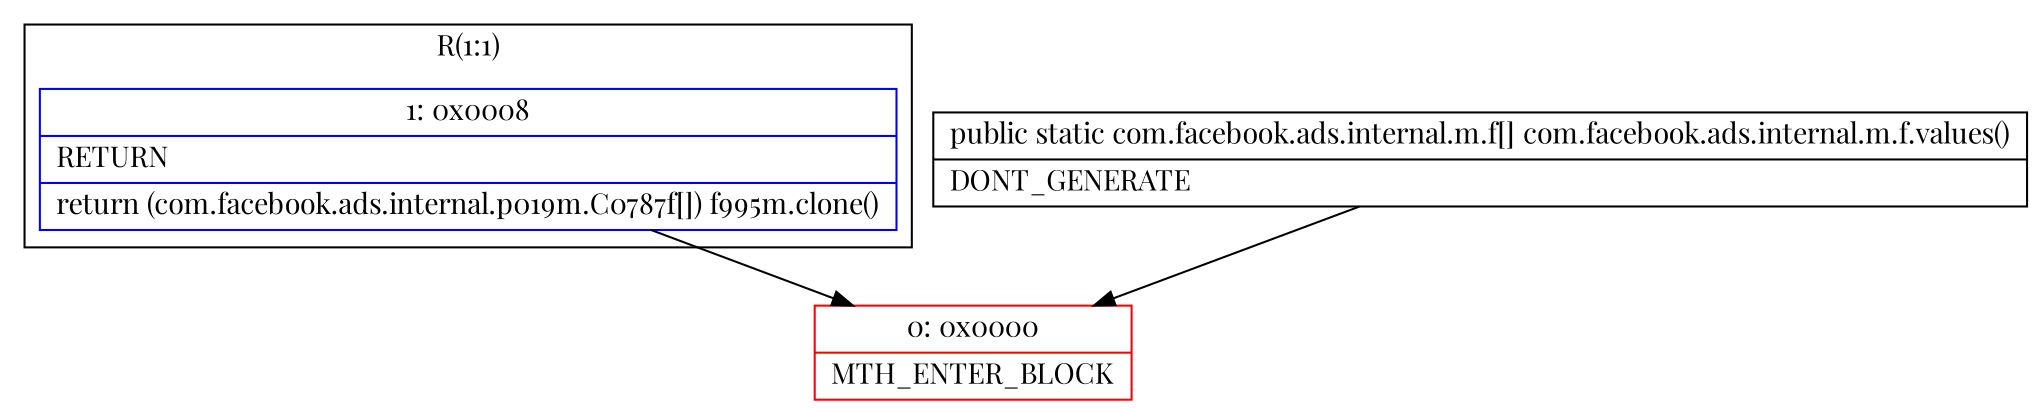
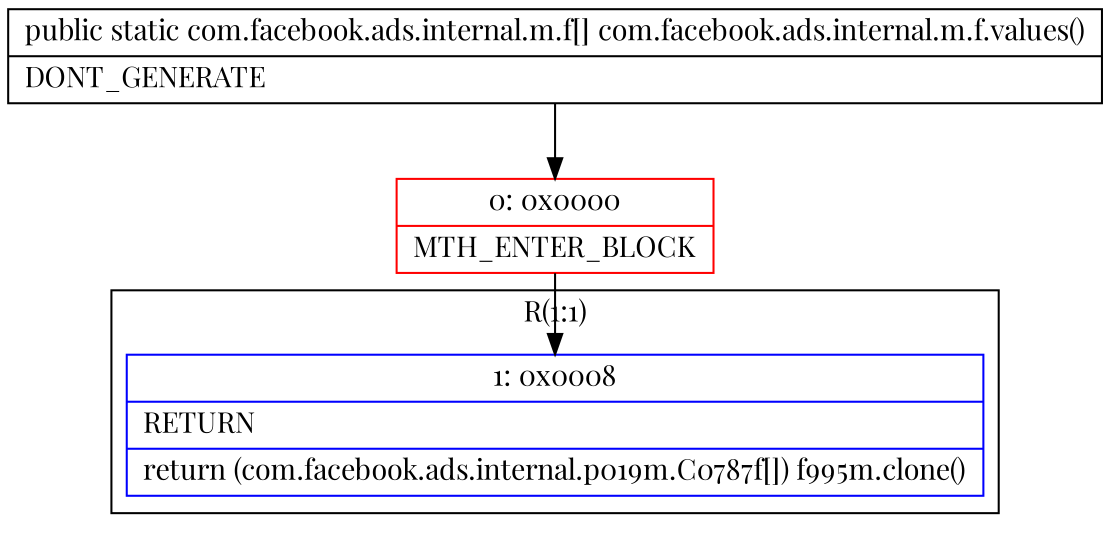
(742, 264) -> (555, 304)
